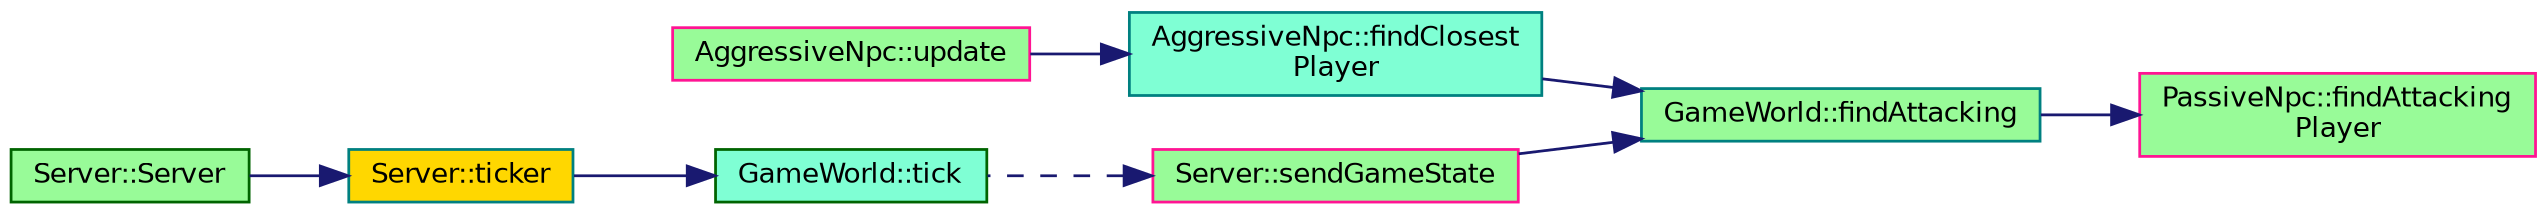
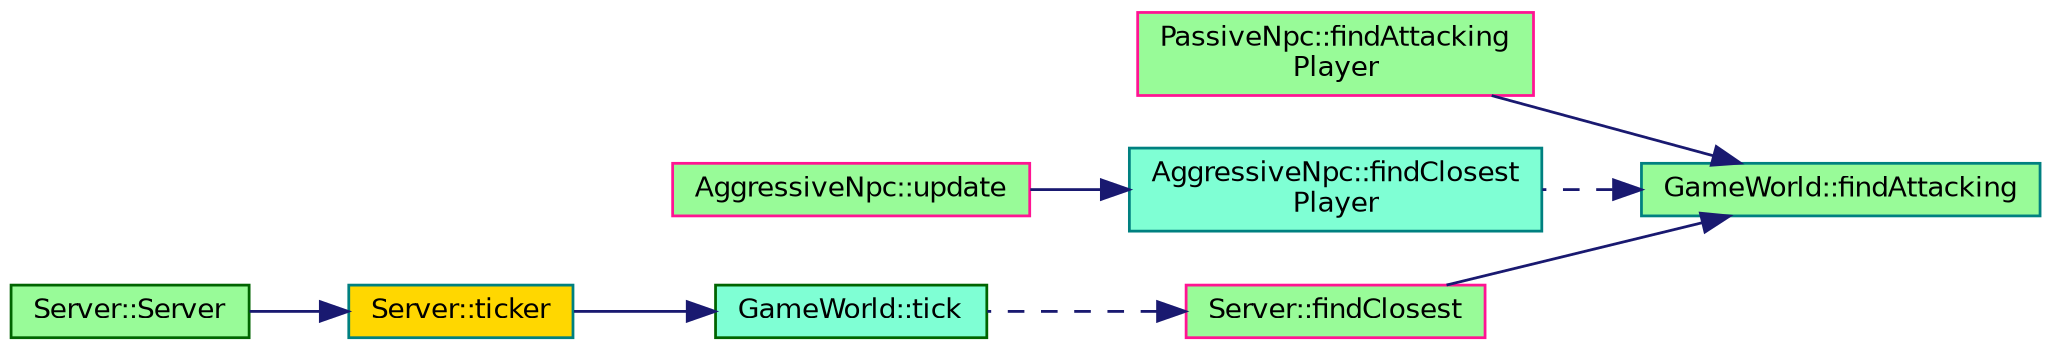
(1578, 83) -> (1578, 190)
(2076, 115) -> (1603, 126)
(1336, 176) -> (1336, 311)
